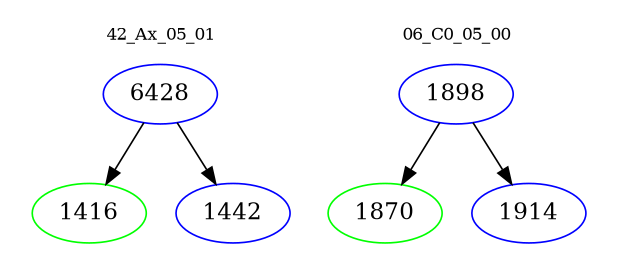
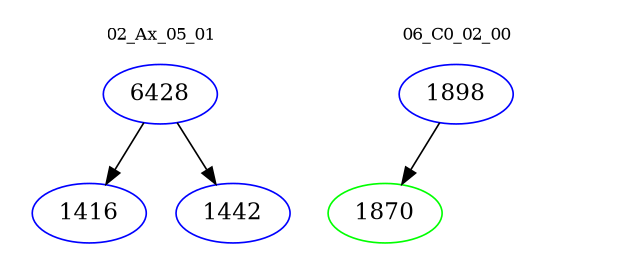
(161, 36) -> (161, 36)
(457, 36) -> (457, 36)
(89, 213) -> (89, 213)
(529, 213) -> none
